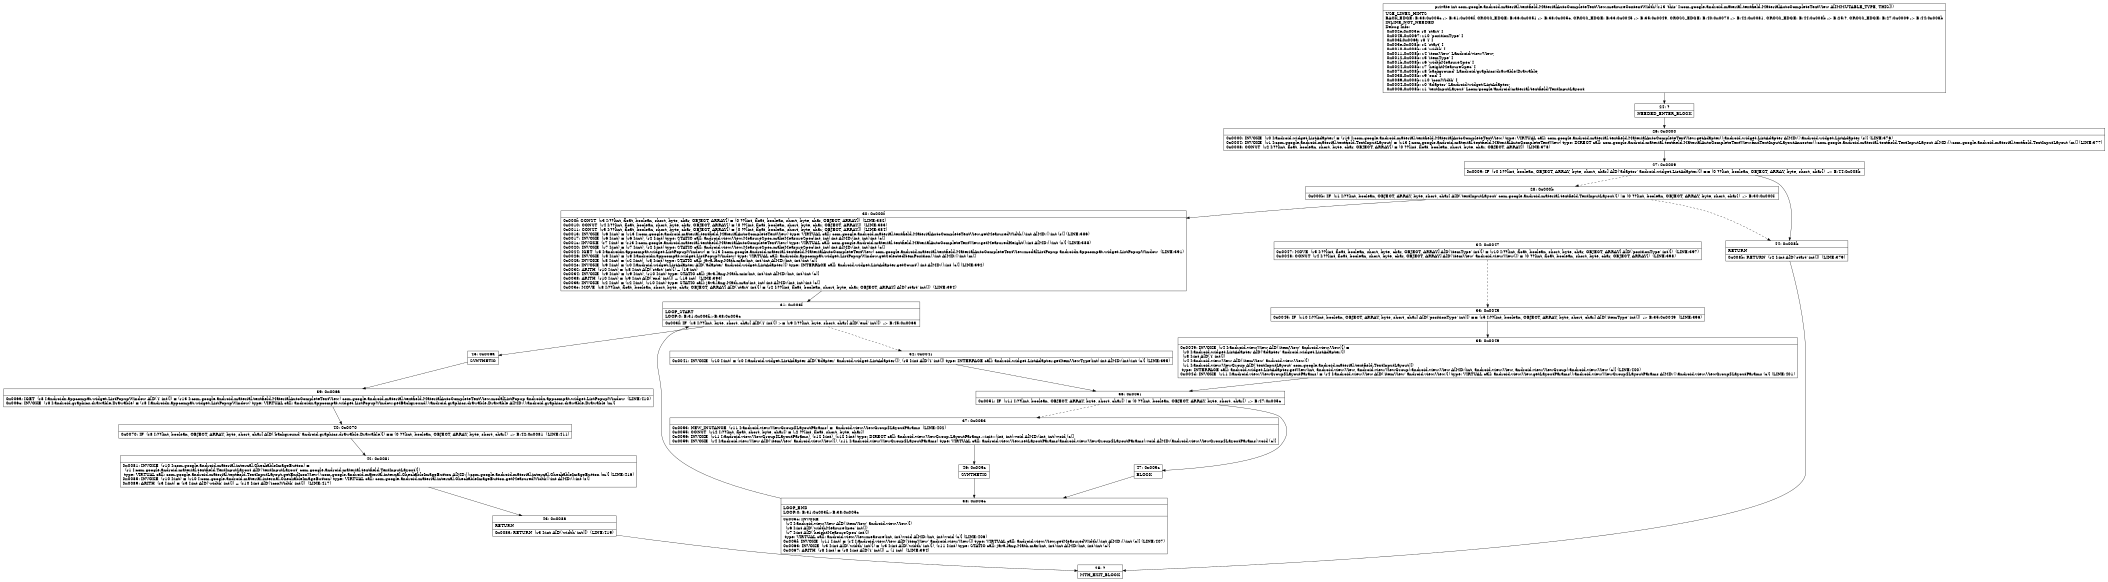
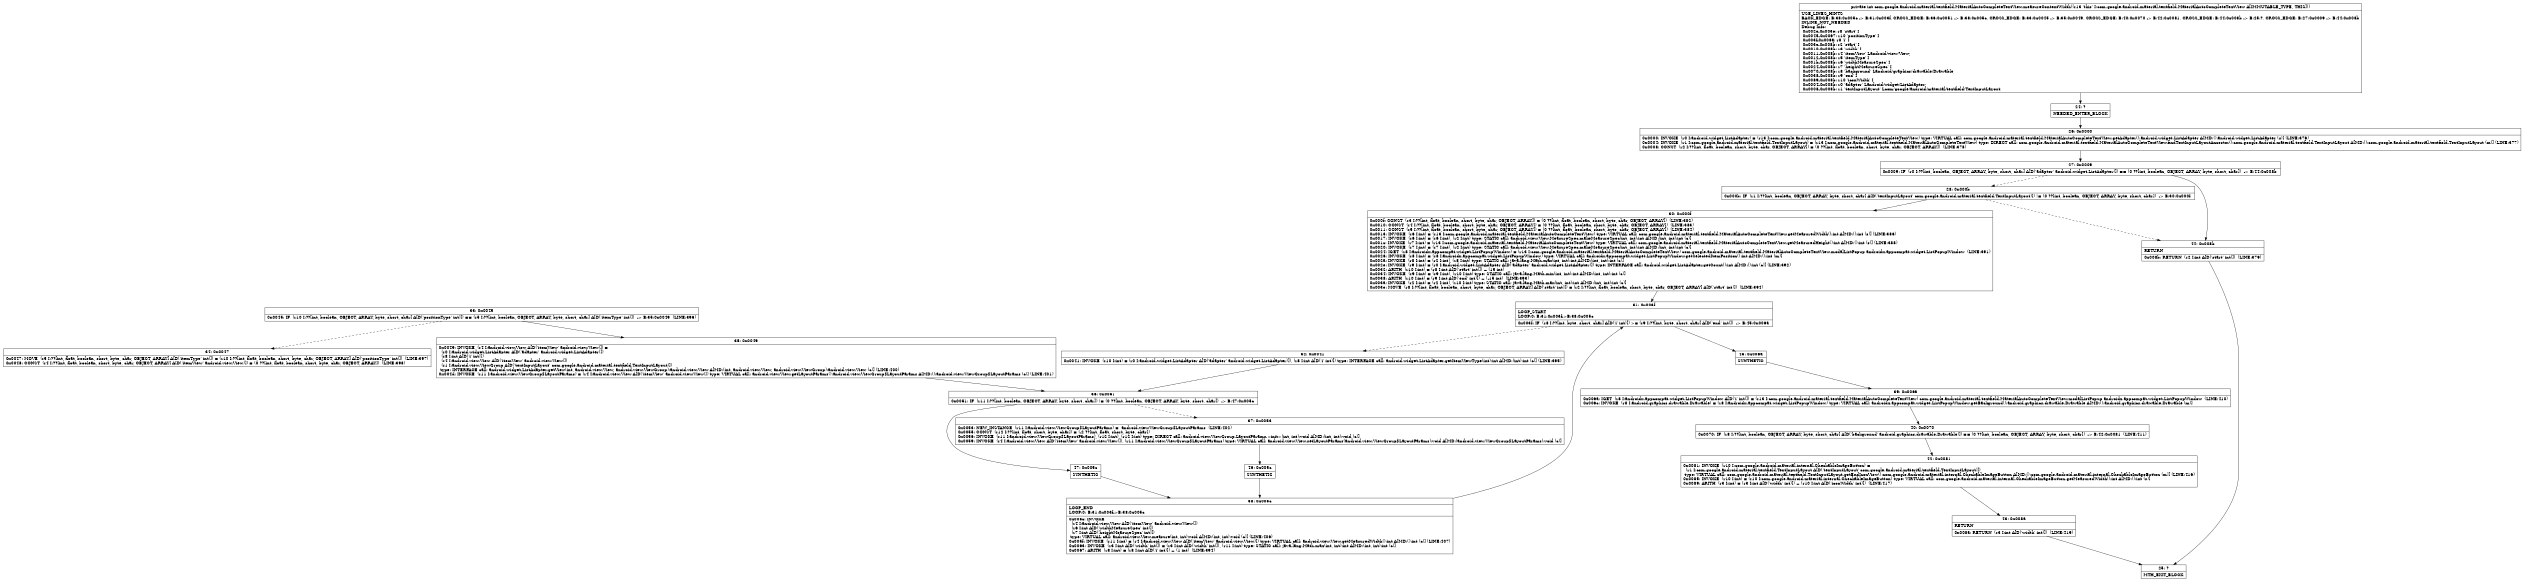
(1488, 282) -> (358, 335)
(1144, 475) -> (1086, 475)
